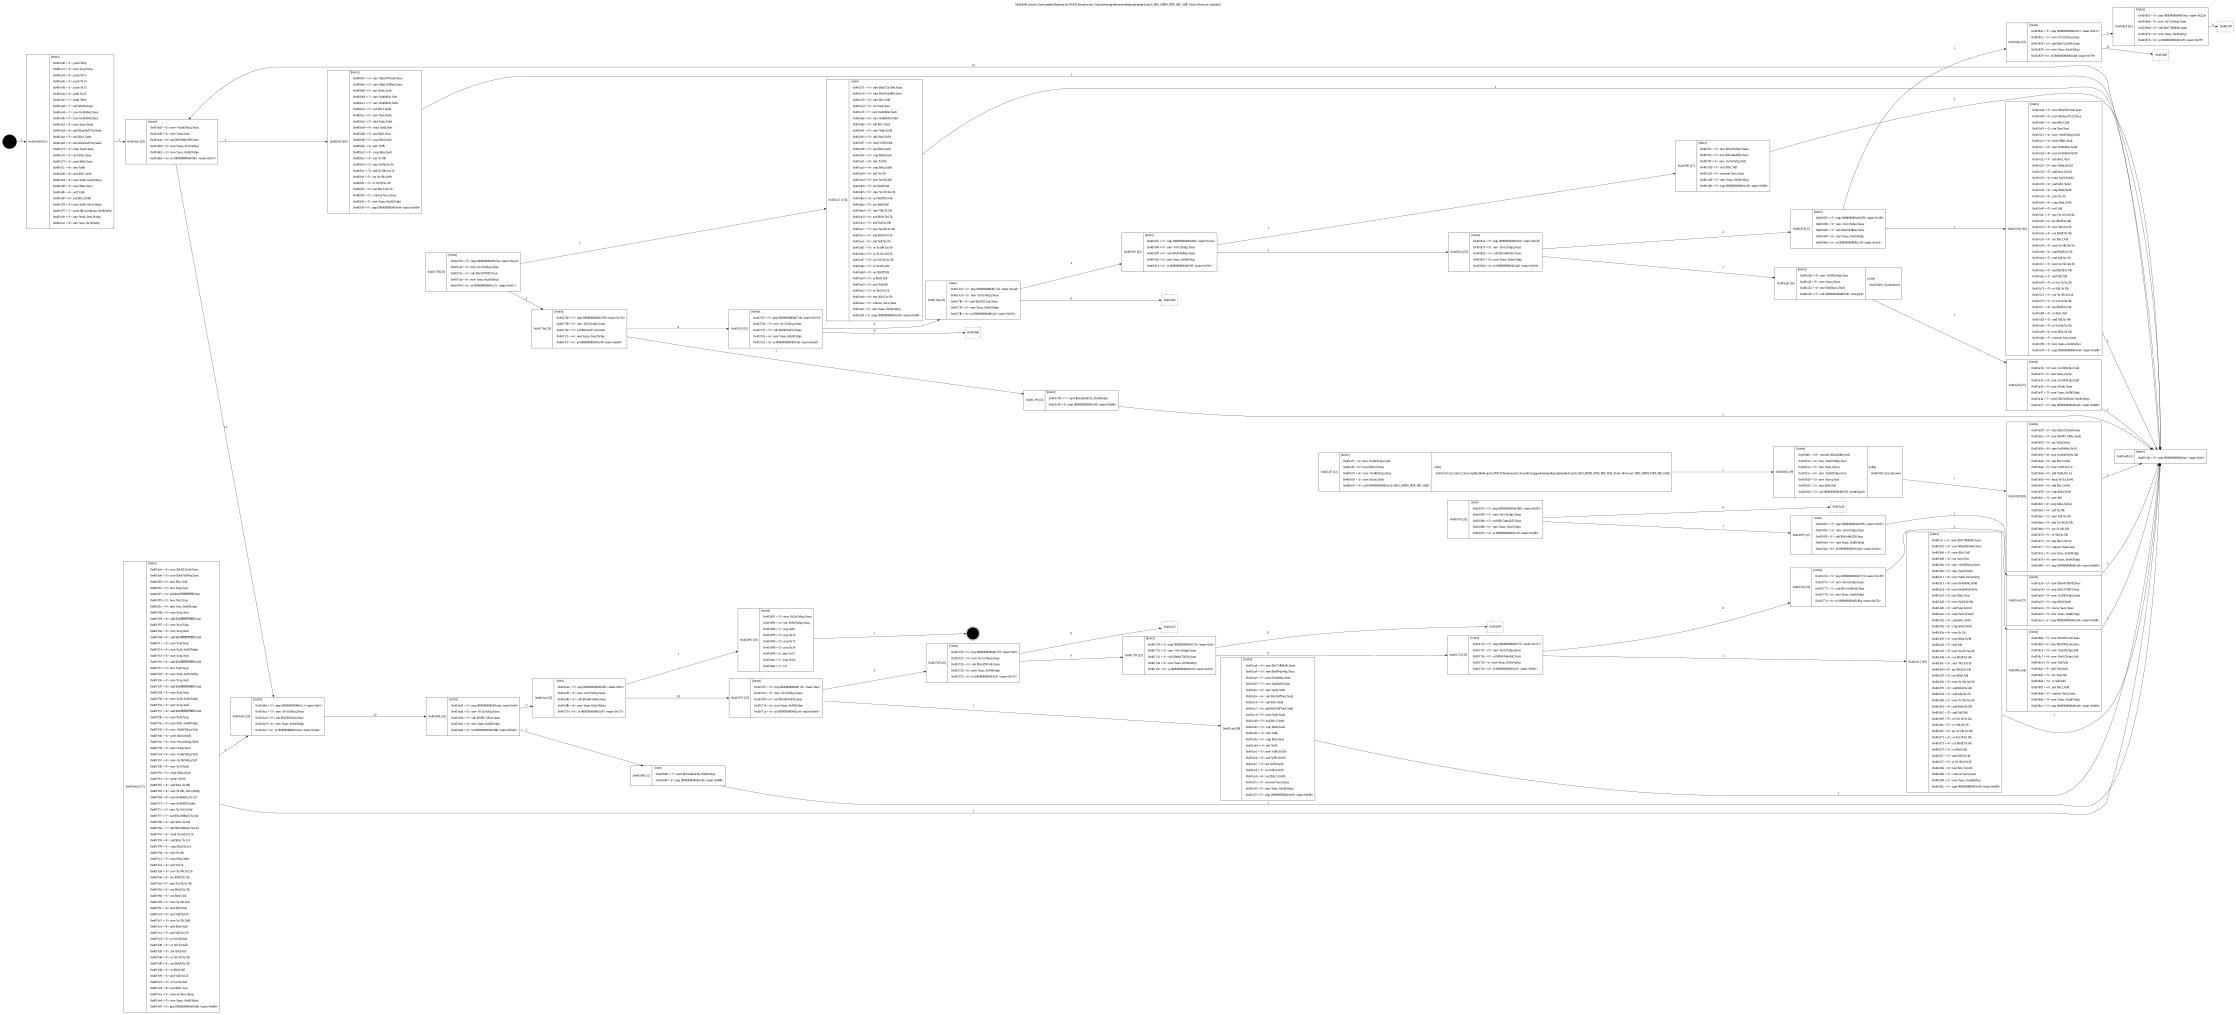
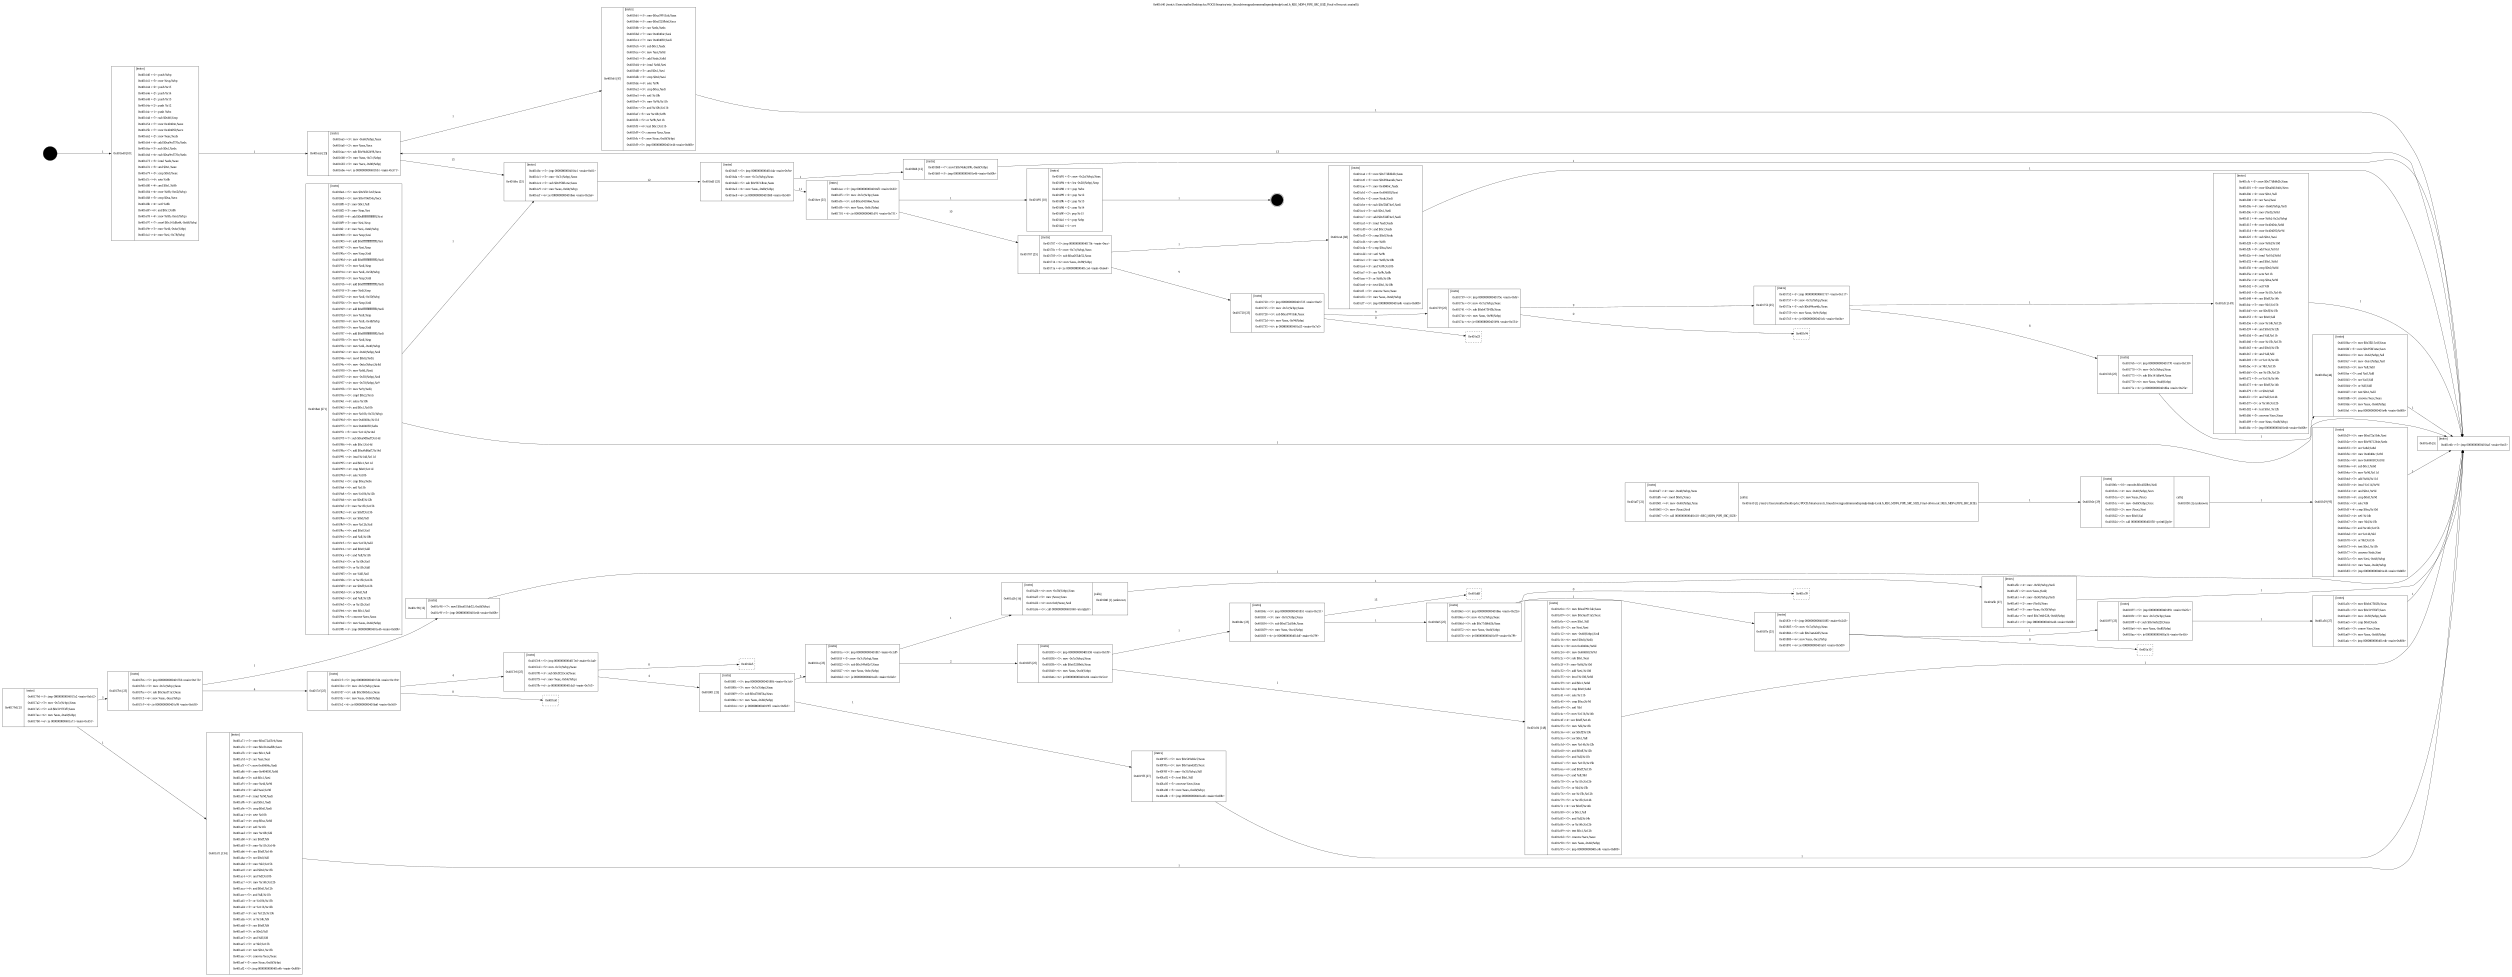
none -> (1634, 603)
